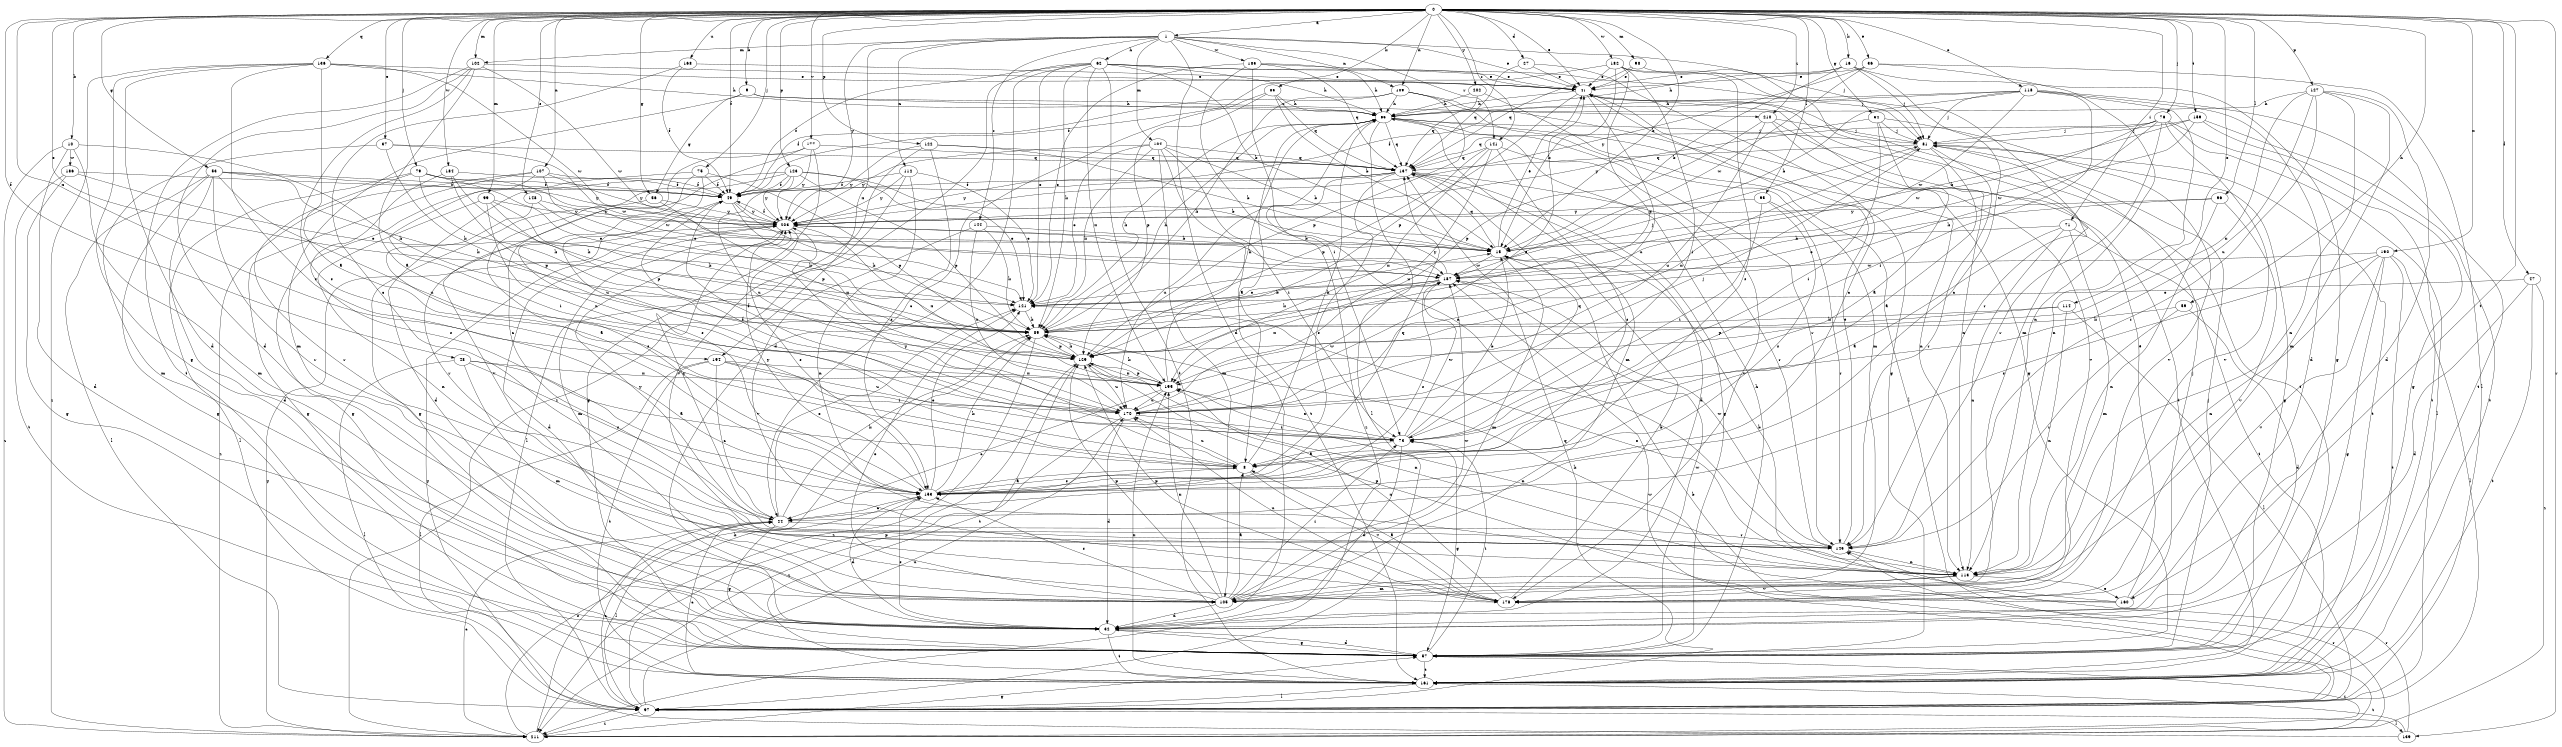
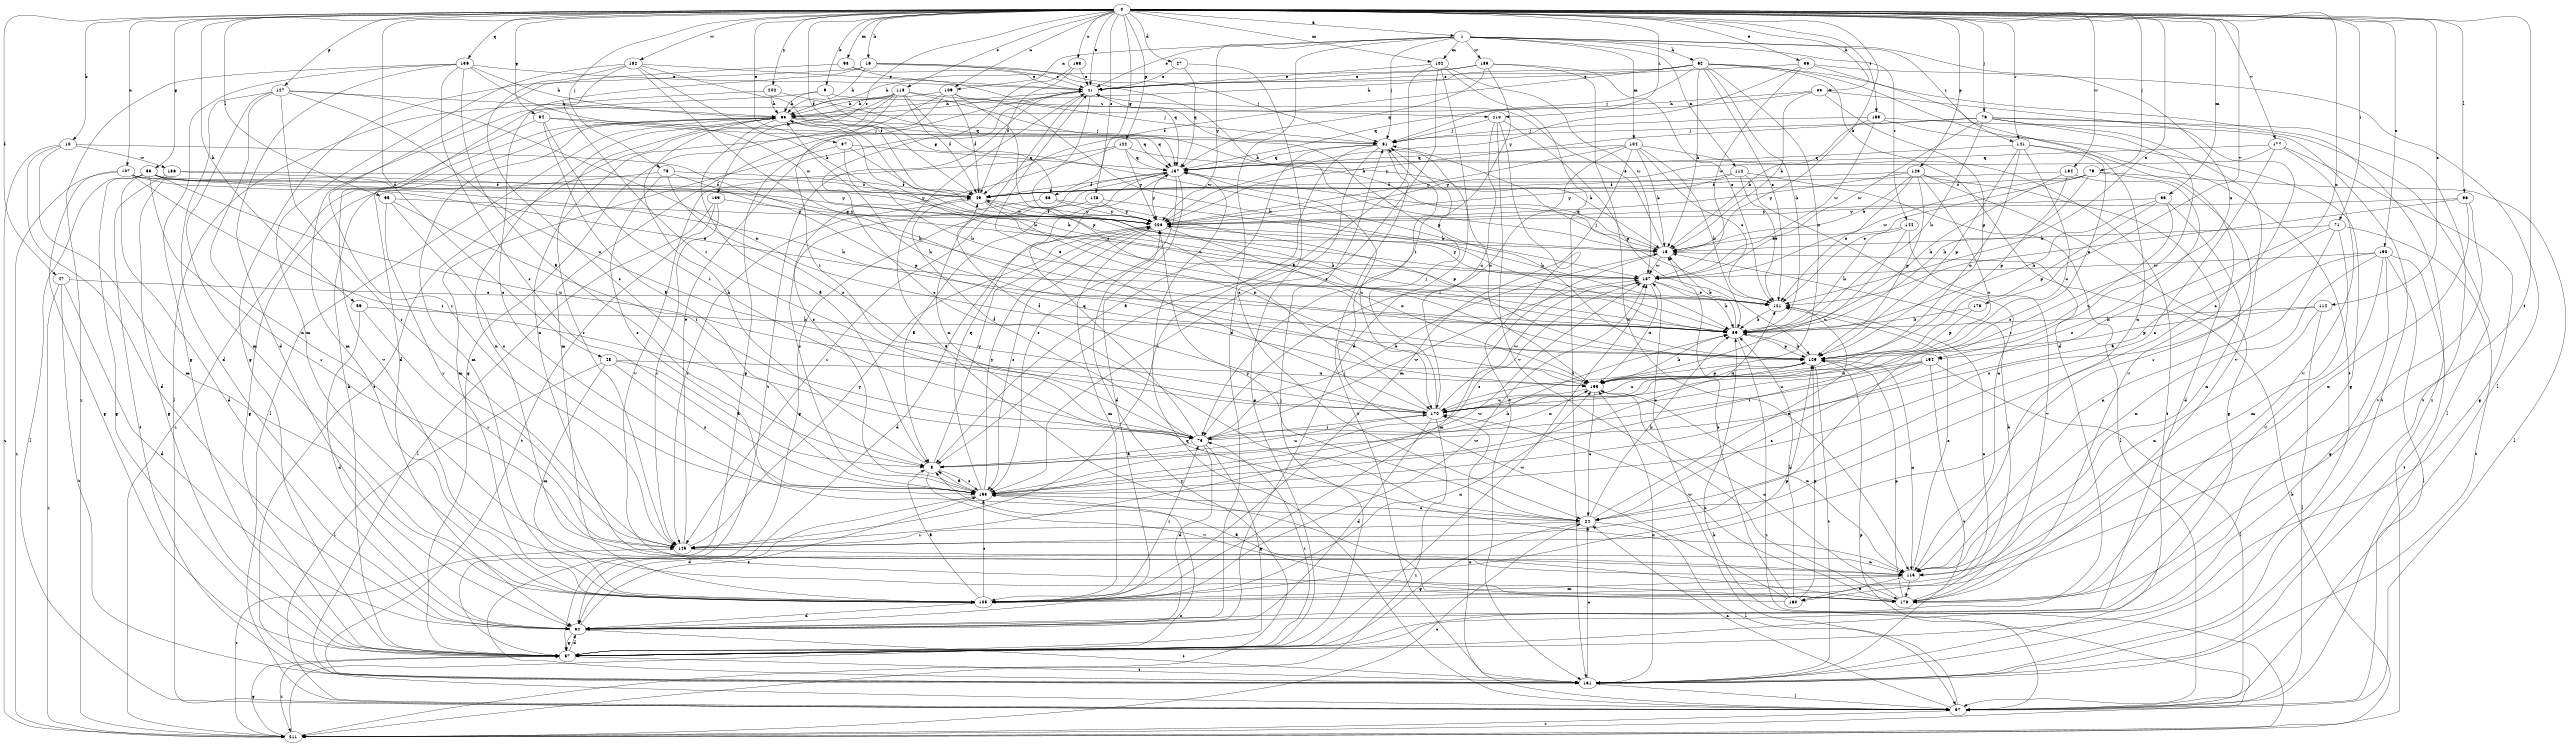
none -> (1978, 306)
(1529, 713) -> (816, 693)
